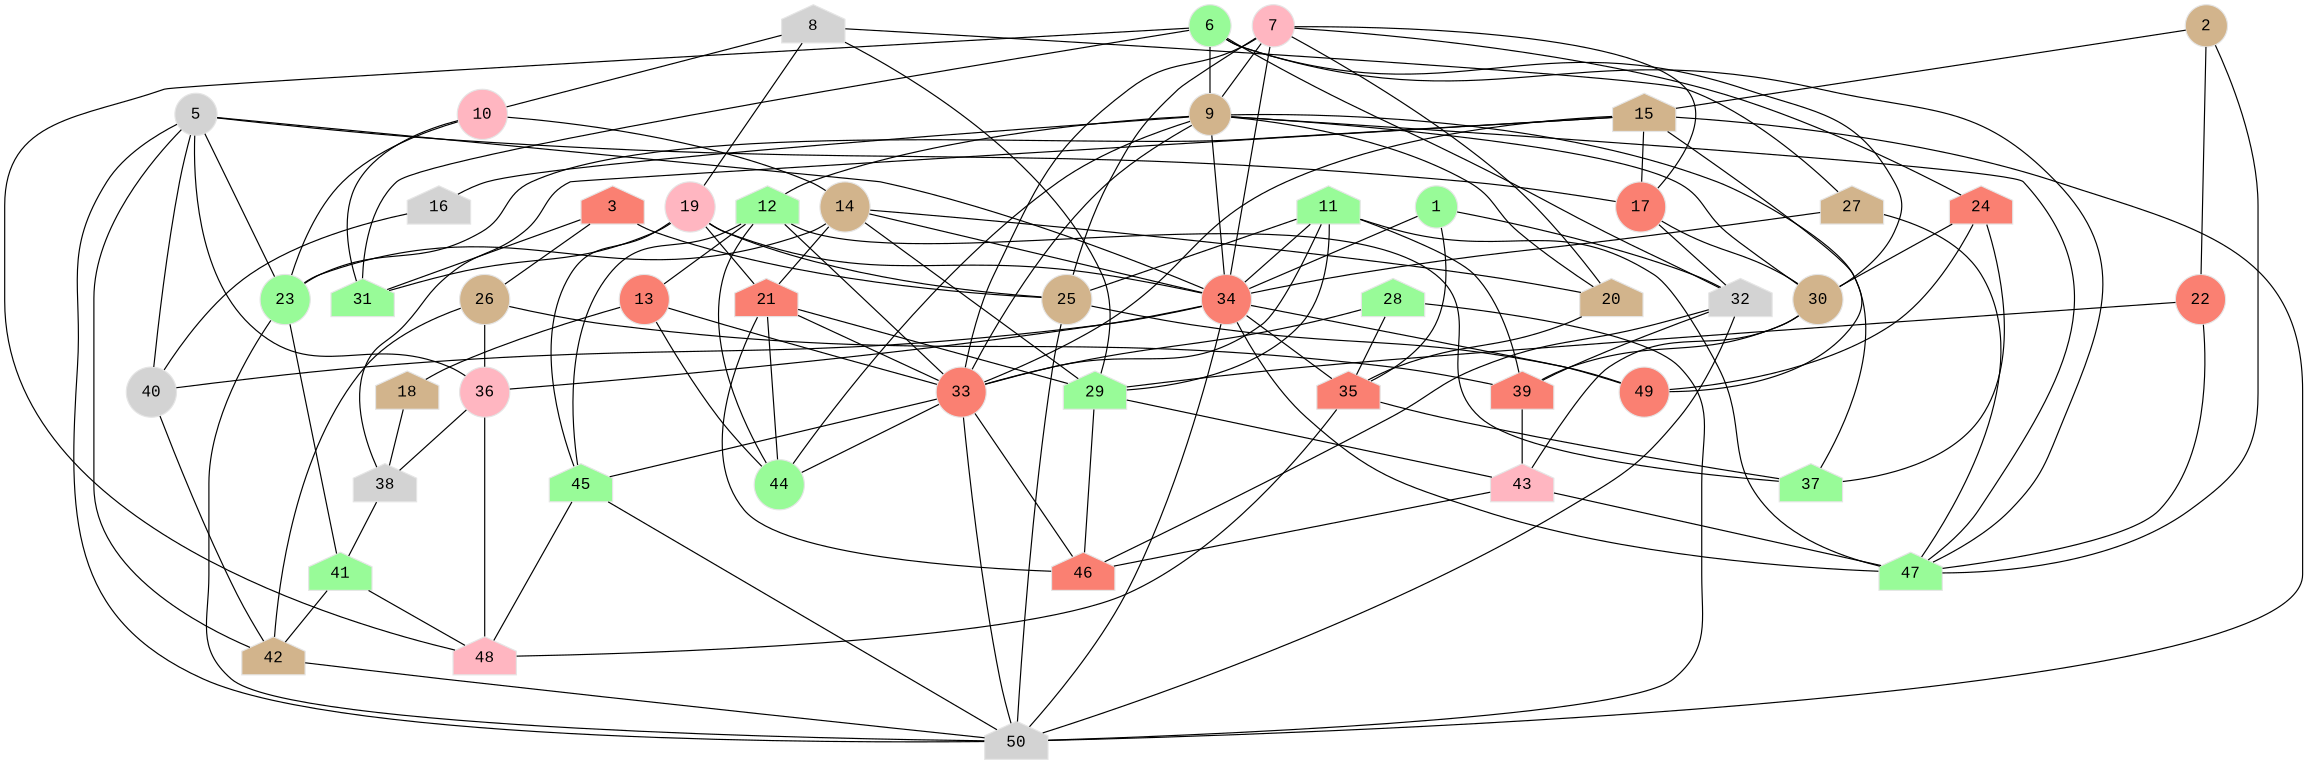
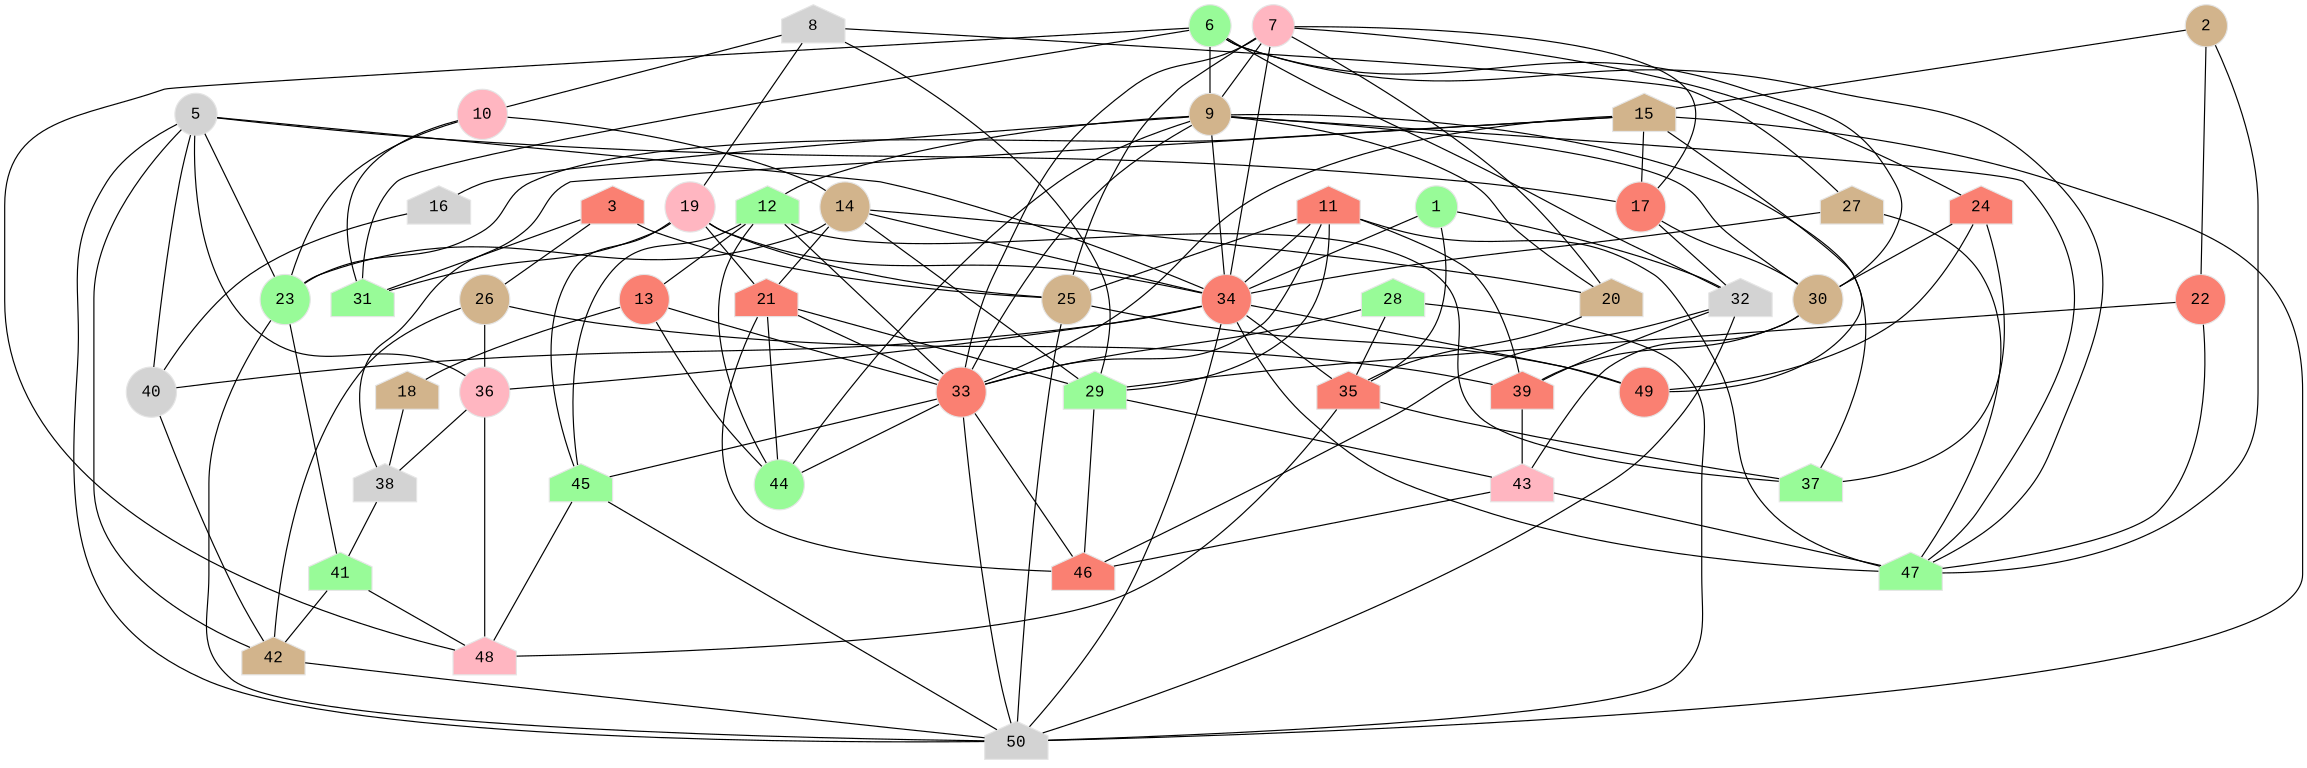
(1329, 207) -> (1329, 207)
